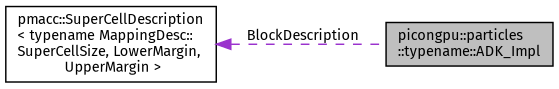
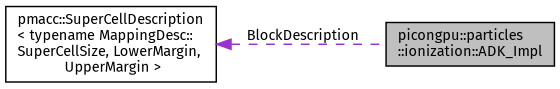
(470, 44) -> (470, 44)
